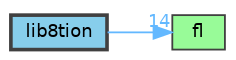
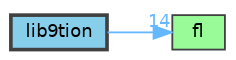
(59, 32) -> (59, 32)
